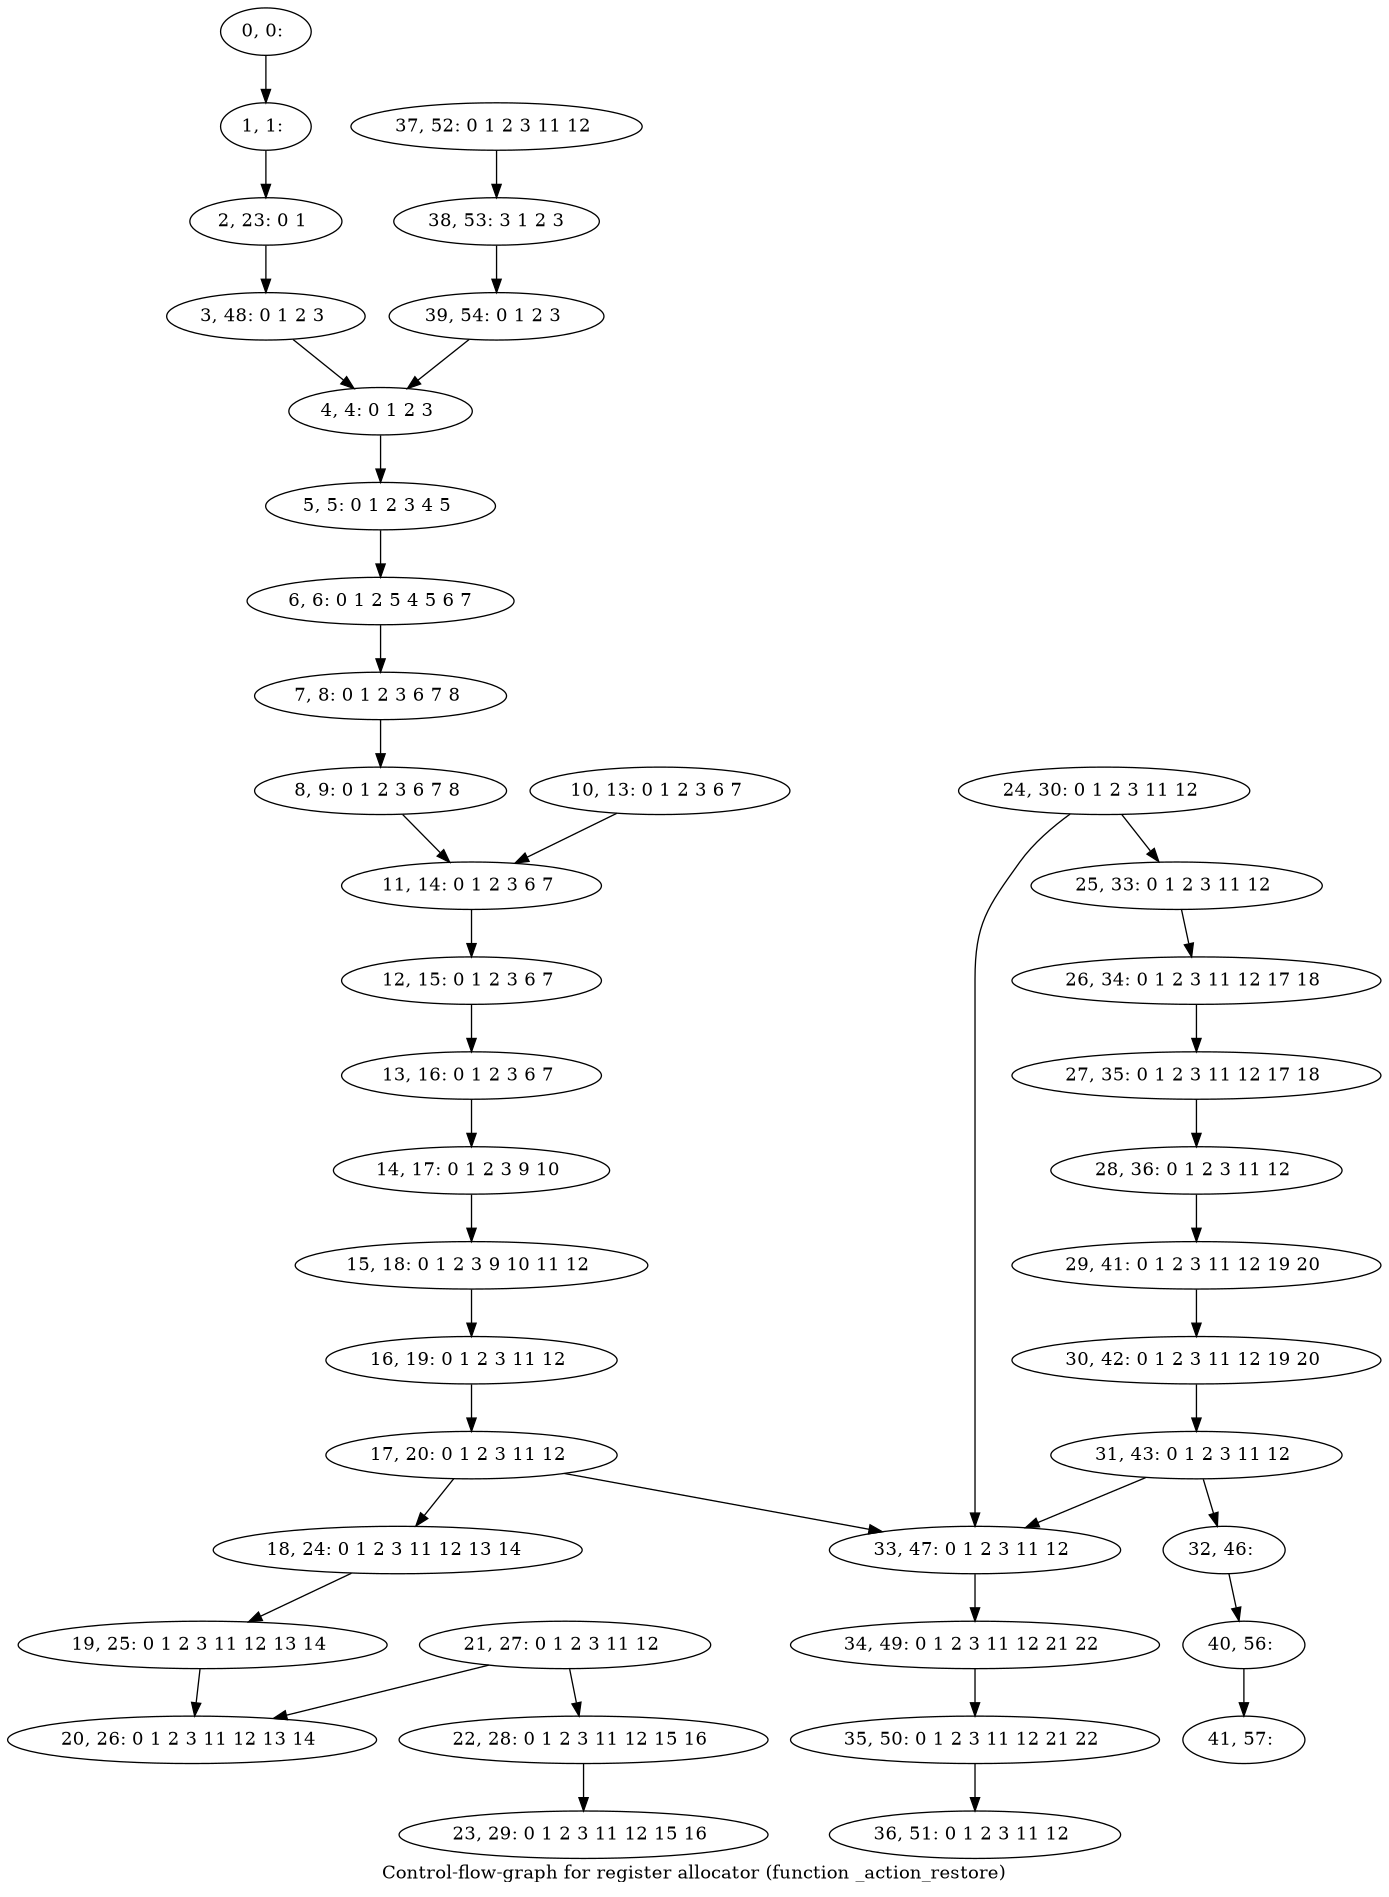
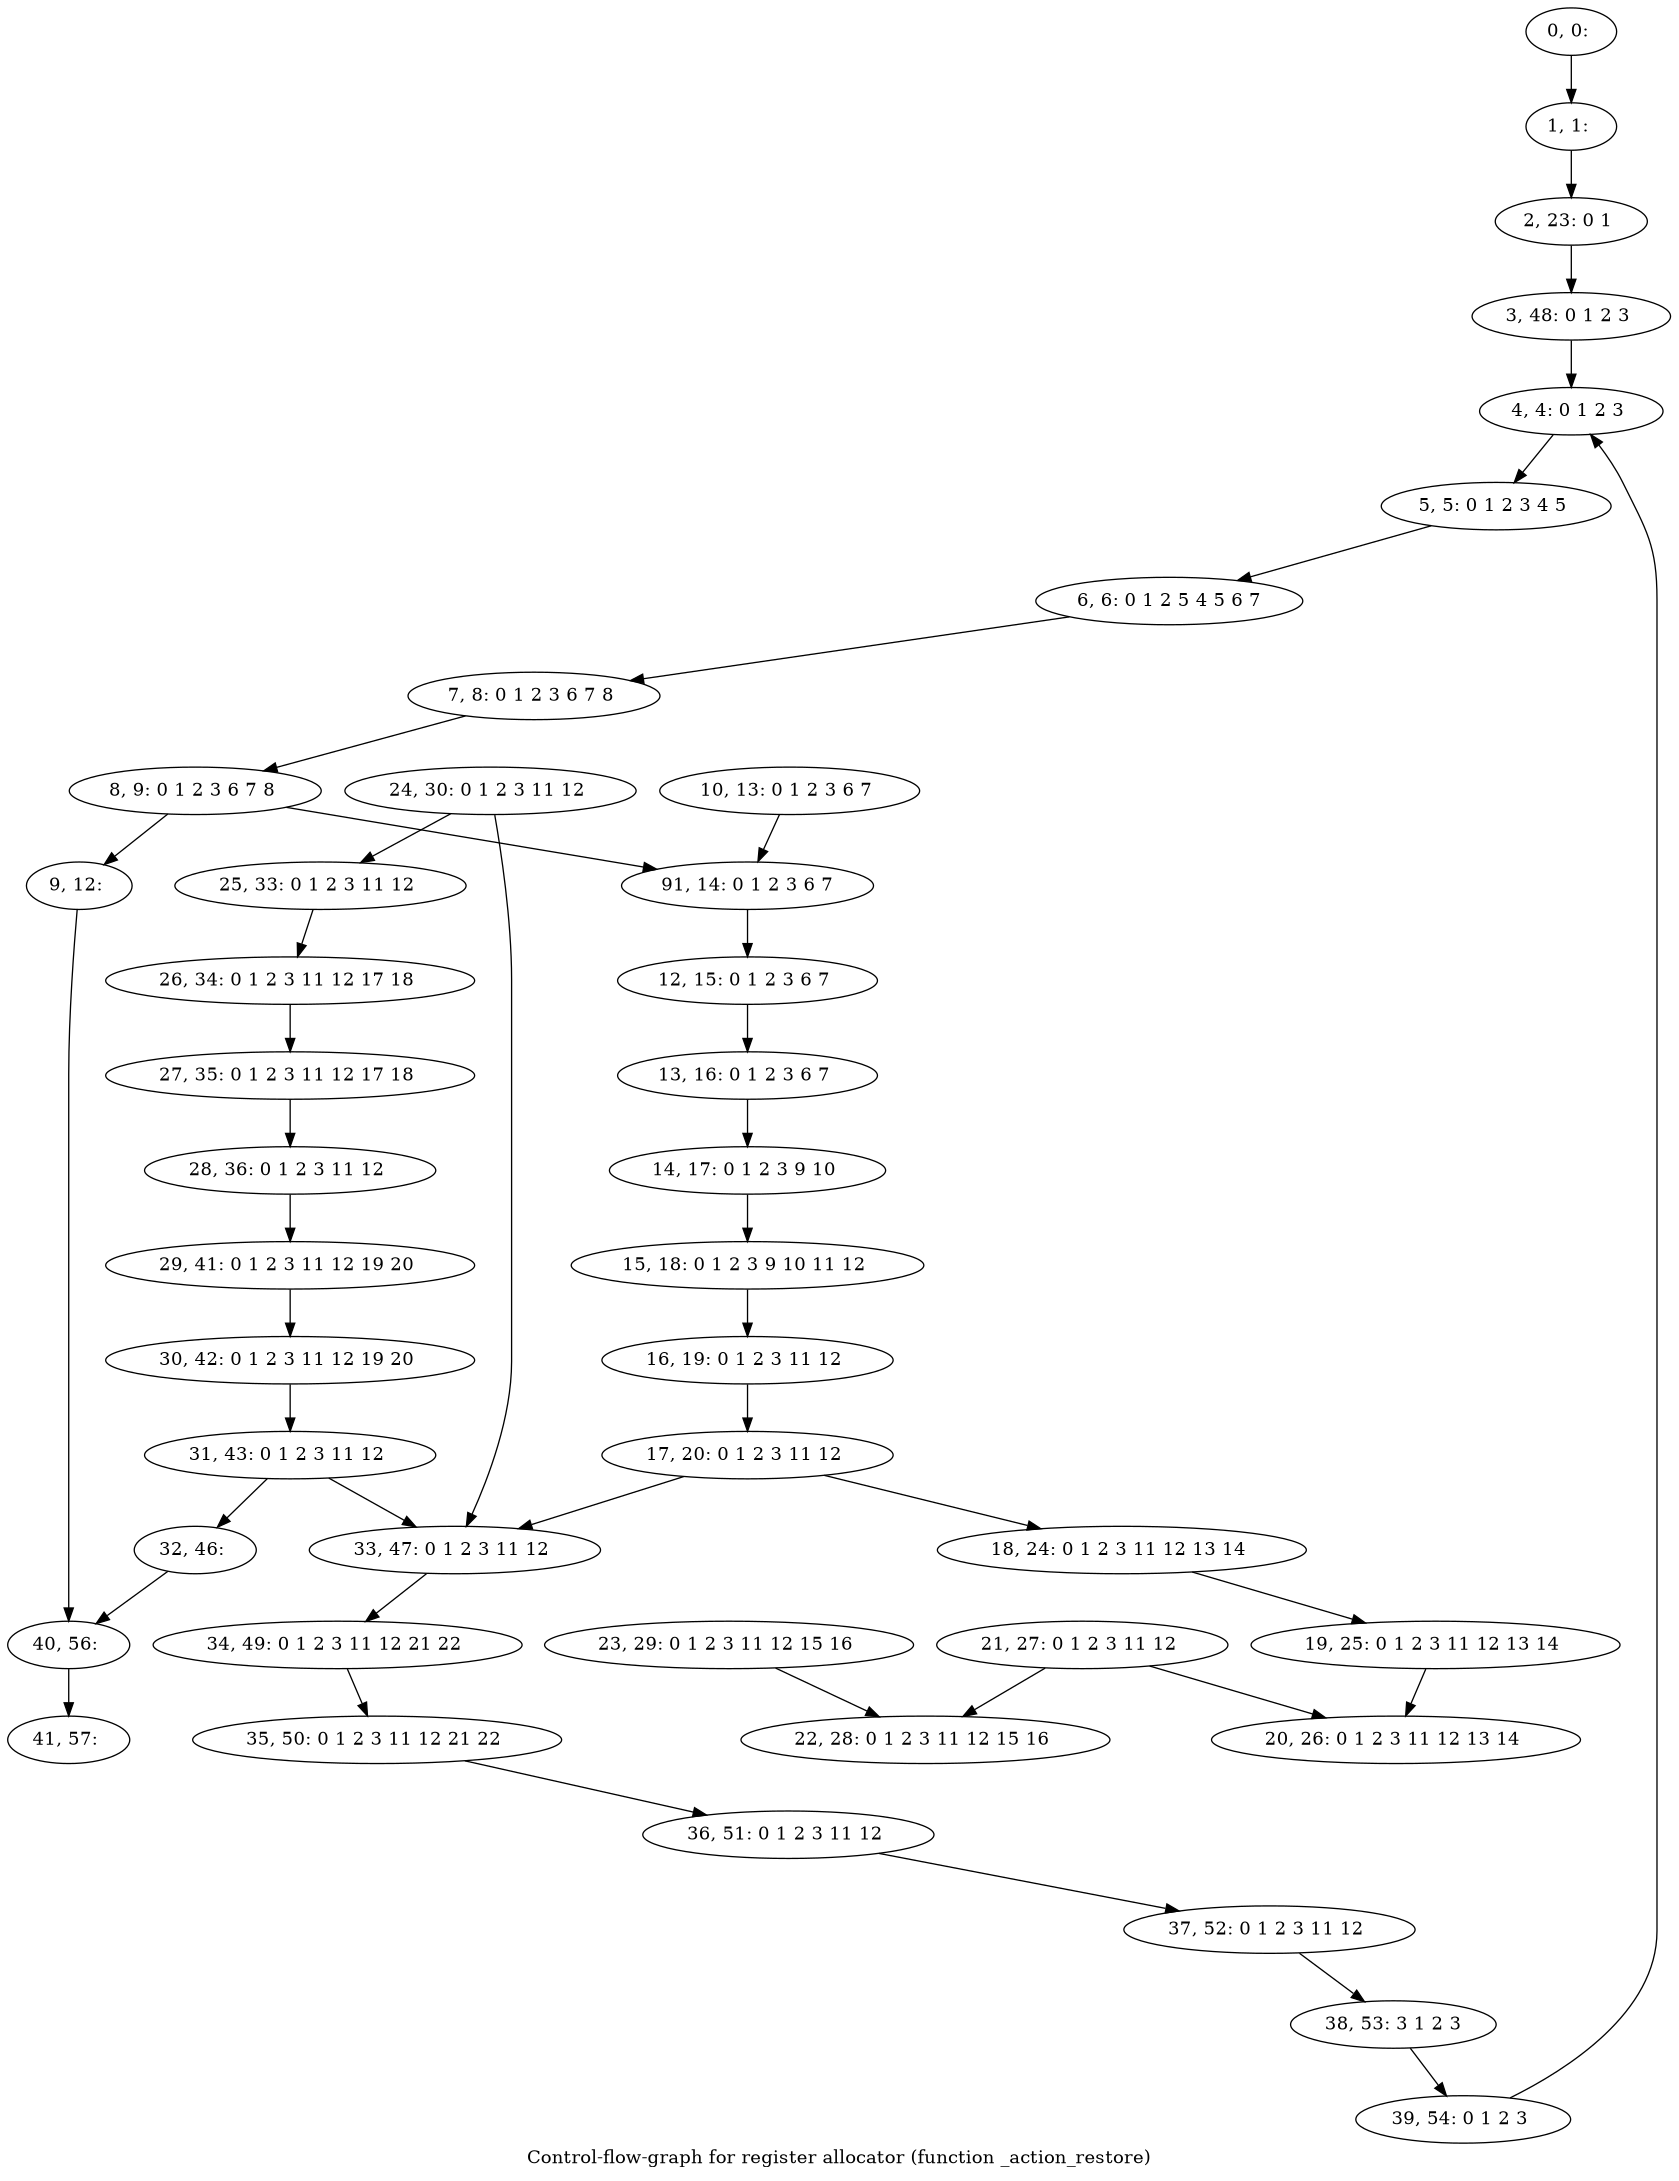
none -> (79, 886)
(472, 886) -> (748, 886)
(584, 1781) -> (821, 1690)
none -> (1022, 1881)
